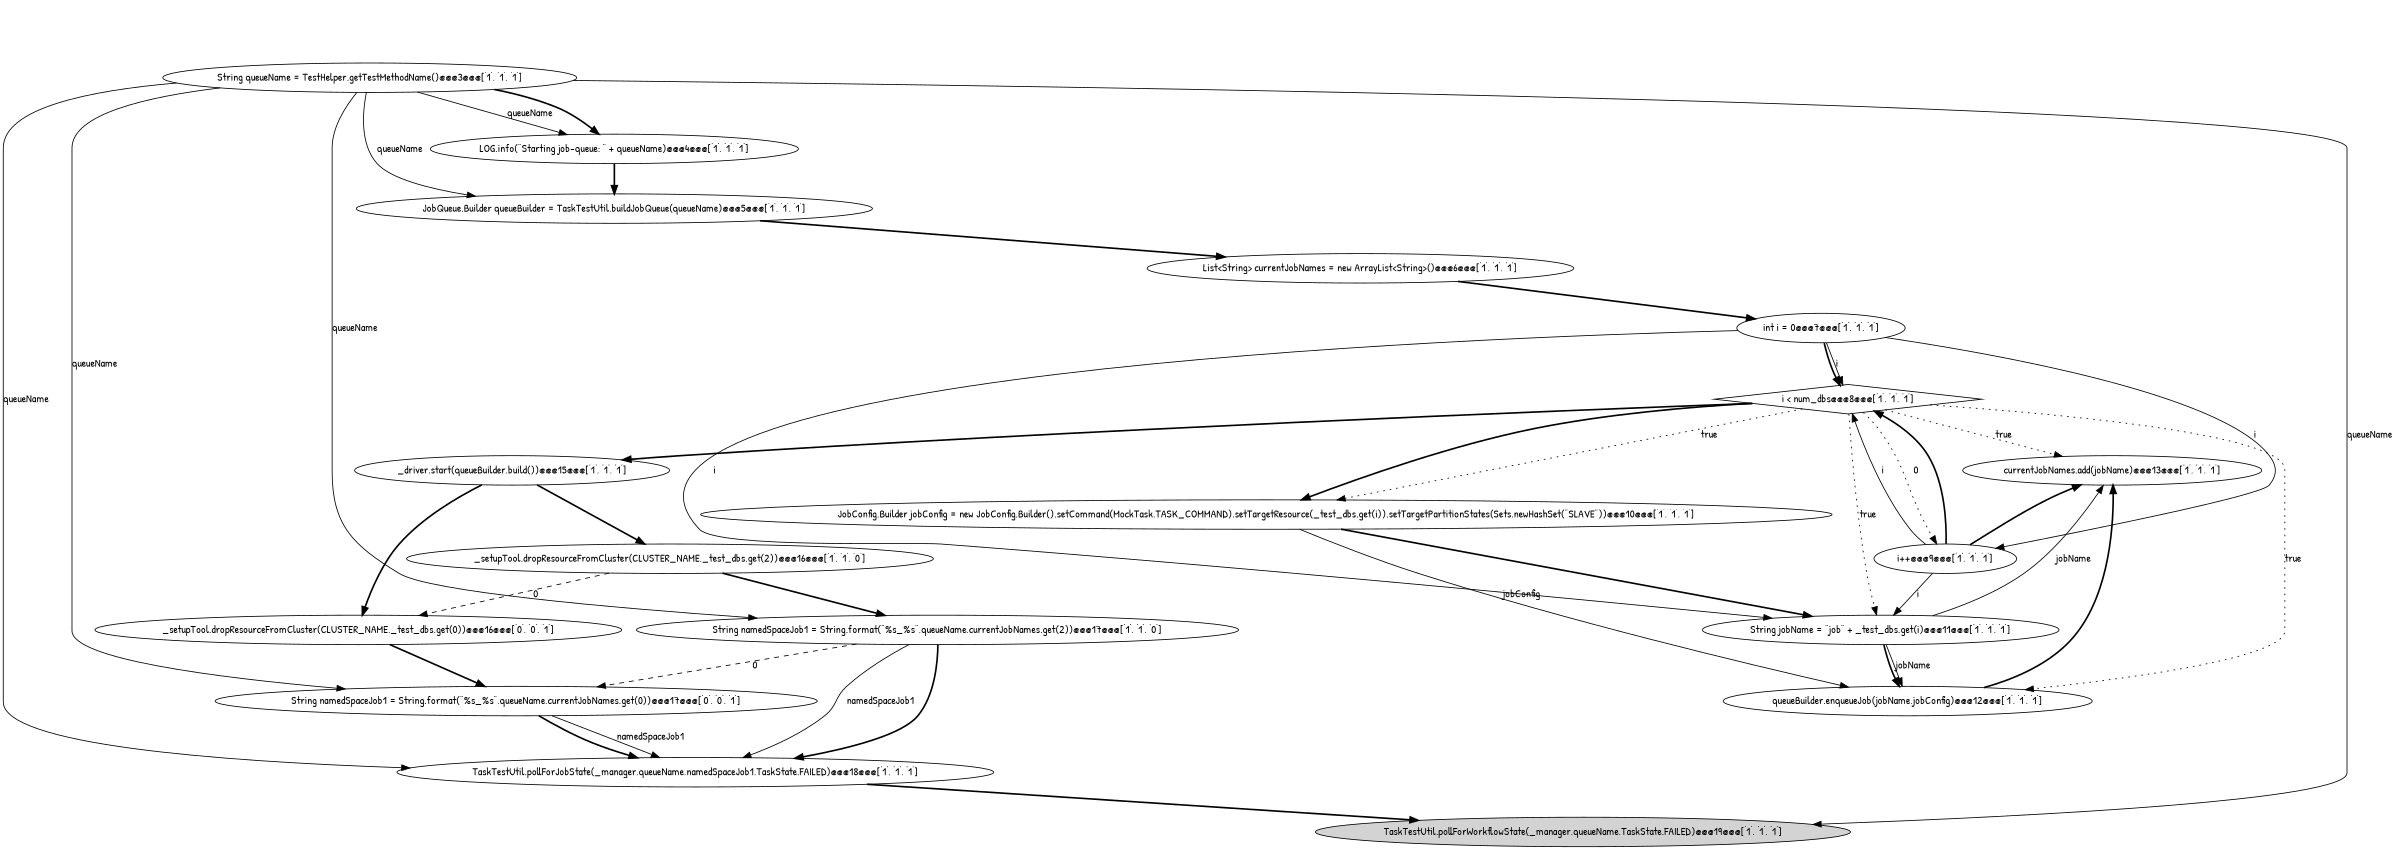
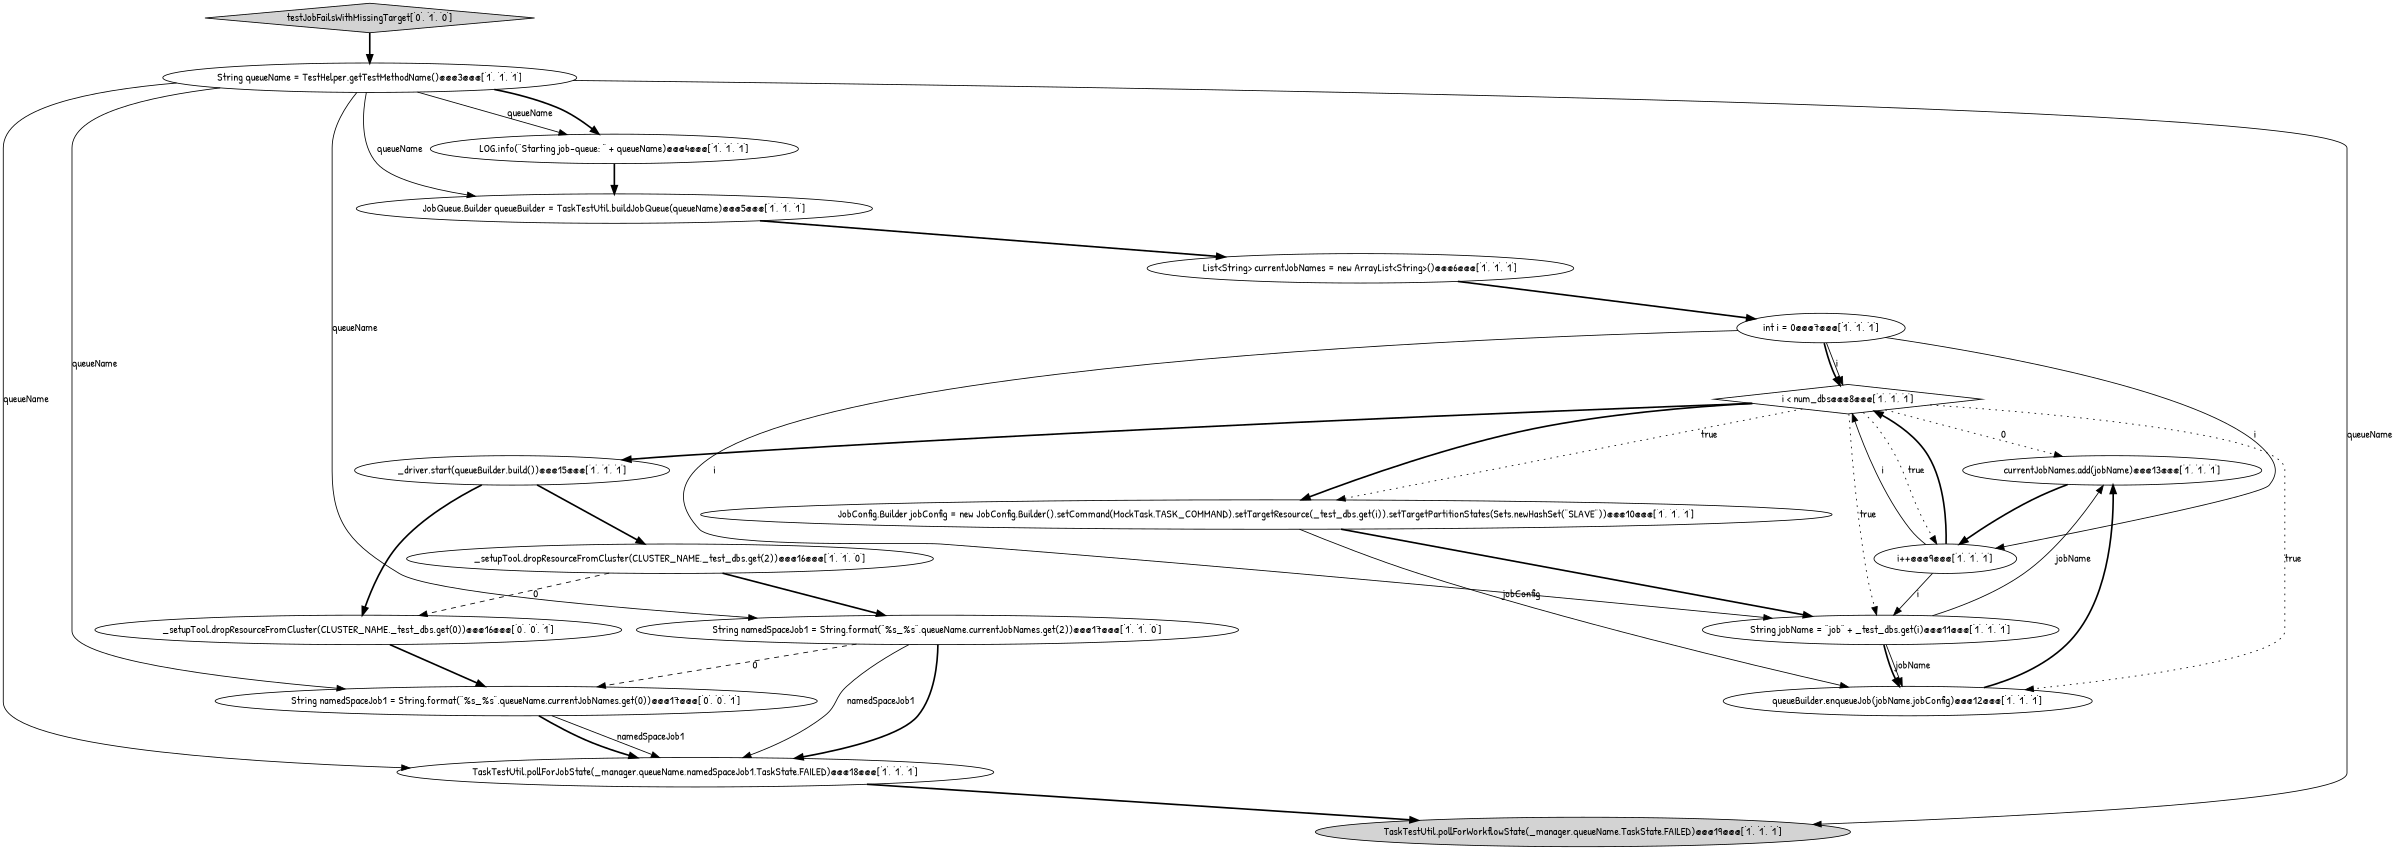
none -> (370, 18)
(2004, 435) -> (2004, 435)
(1916, 470) -> (1916, 470)
(2020, 514) -> (2015, 509)
